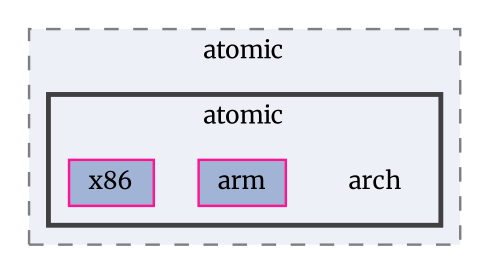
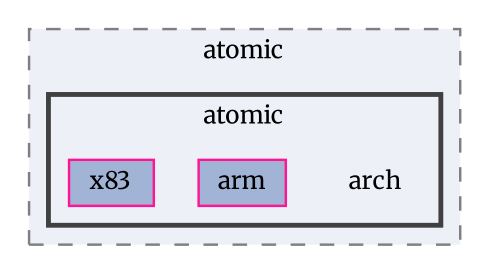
(111, 183) -> (111, 183)
